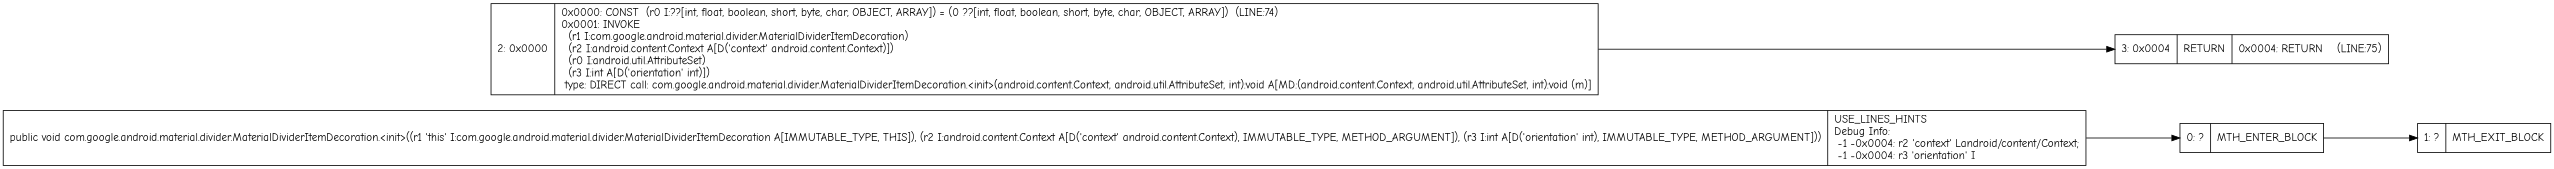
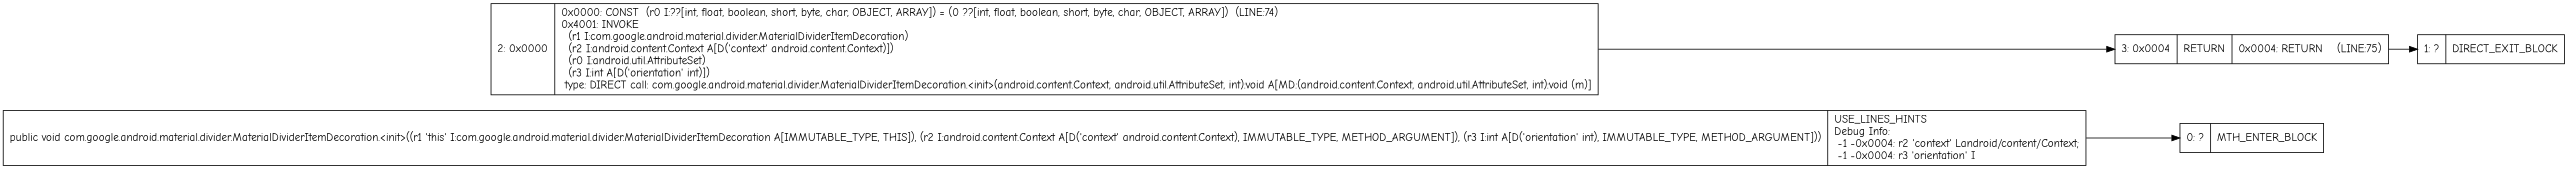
(604, 25) -> (604, 25)
(2366, 138) -> (2399, 49)
(2498, 138) -> (2505, 49)
